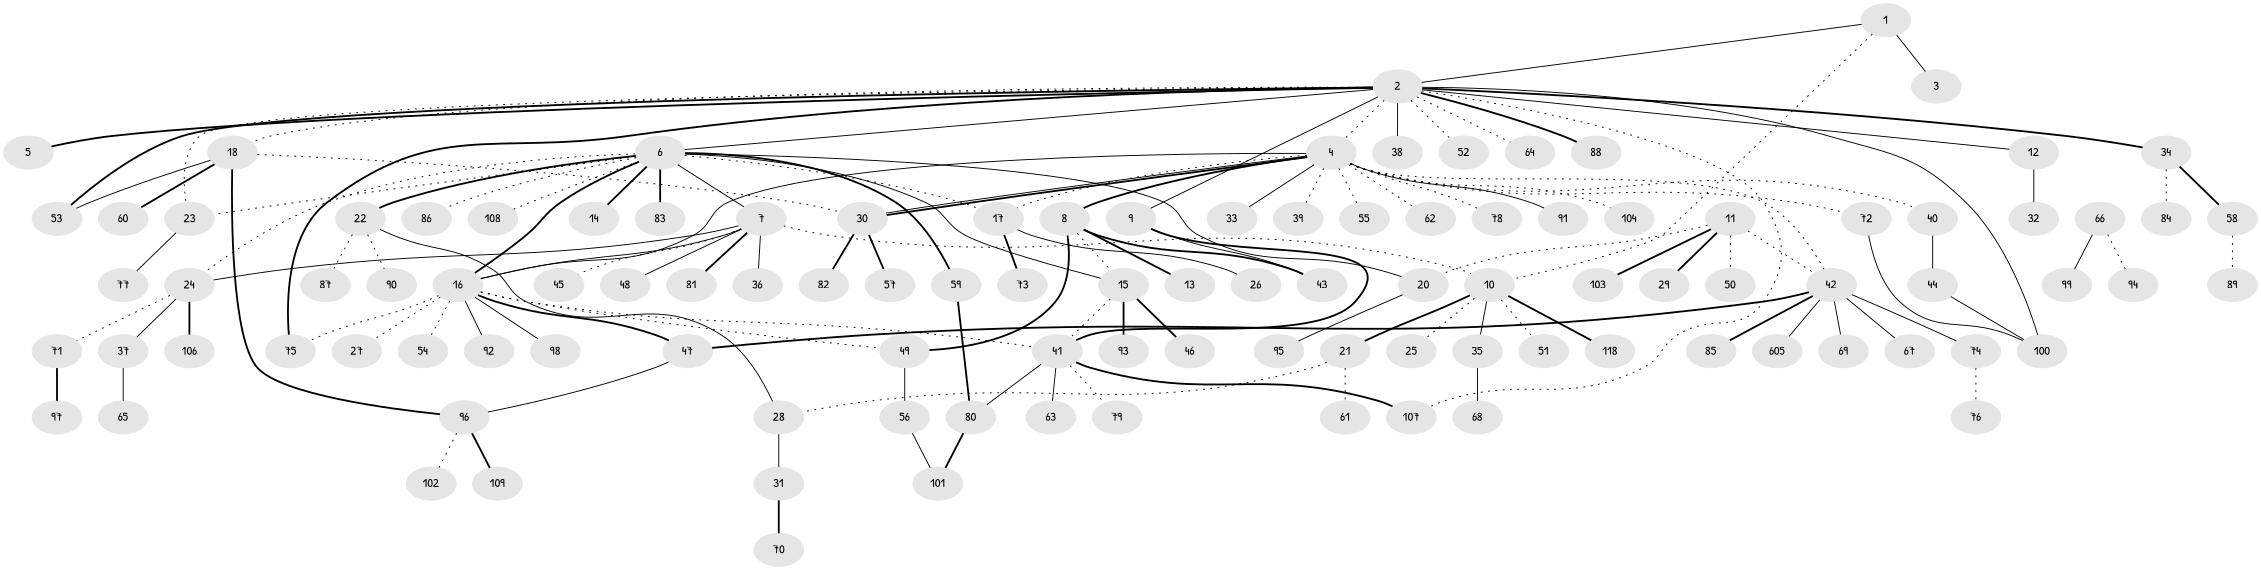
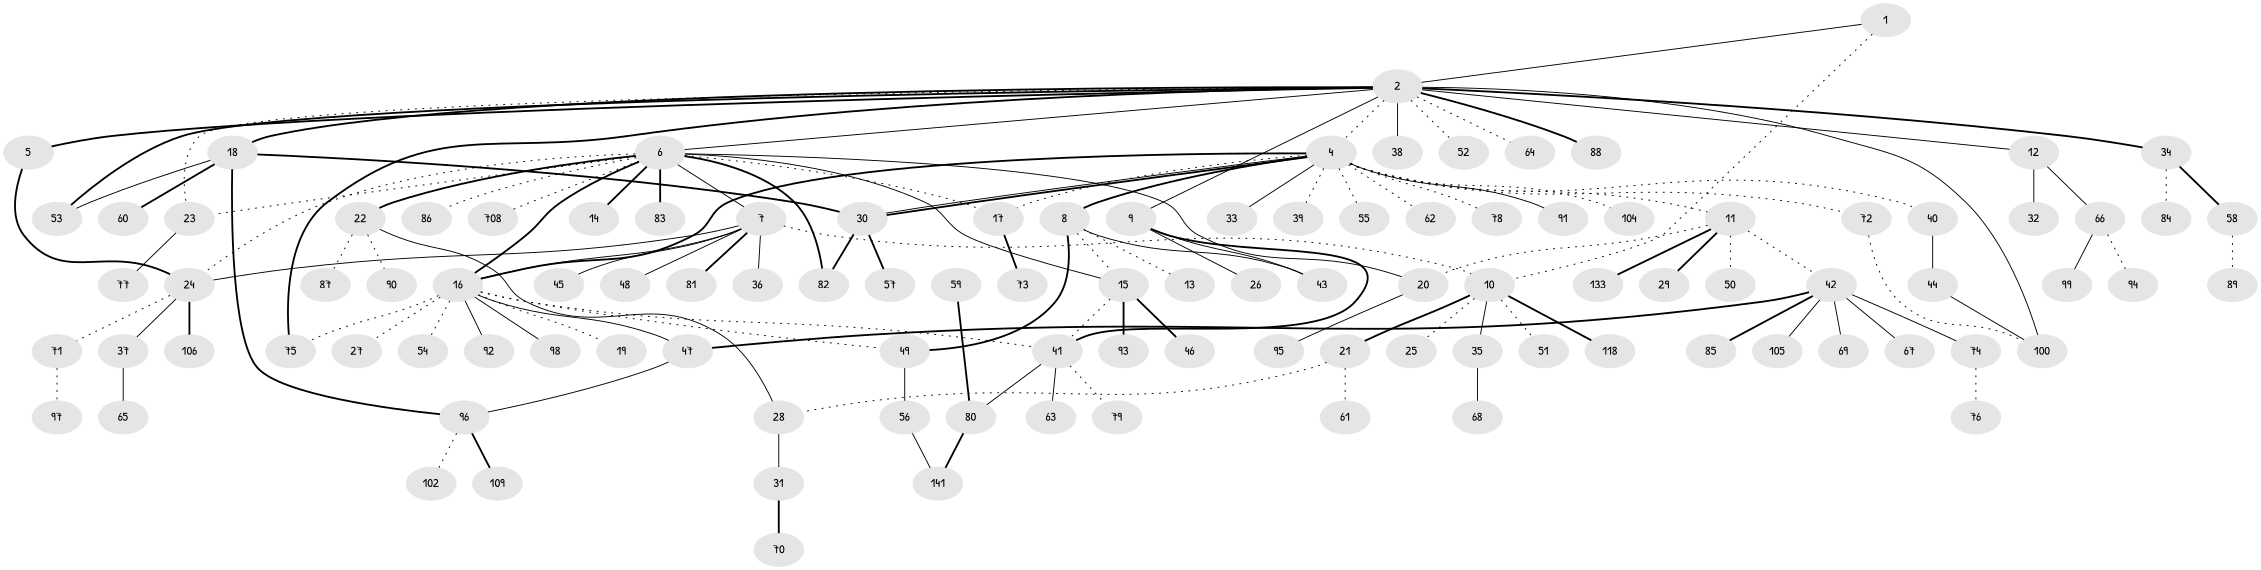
(1936, 86) -> none
(811, 95) -> (811, 95)
(882, 171) -> (882, 171)
(579, 176) -> (579, 176)
(1603, 179) -> (1528, 191)
none -> (2067, 186)
(871, 189) -> (767, 182)
(493, 219) -> (493, 219)
(660, 251) -> (660, 251)
(1110, 251) -> (1180, 245)
(1193, 252) -> (1177, 251)
(1140, 259) -> (1127, 252)
none -> (59, 260)
(1598, 285) -> (1598, 285)
(1923, 317) -> (1923, 317)
(608, 322) -> (608, 322)
none -> (622, 351)
(1777, 351) -> (1777, 351)
(57, 384) -> (57, 384)
(1411, 417) -> none
(938, 484) -> (938, 484)
